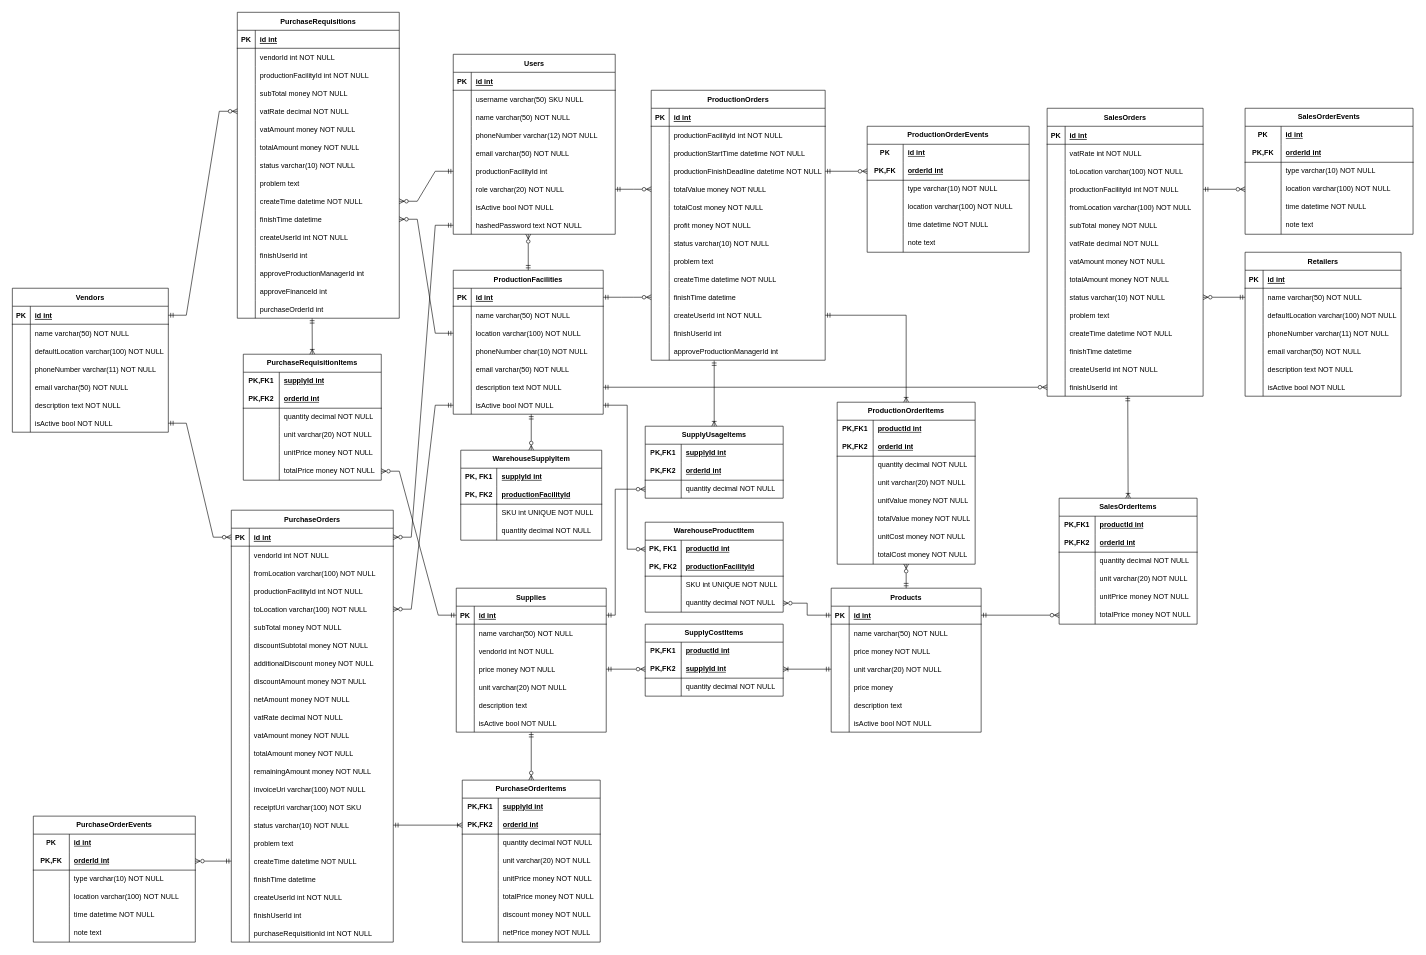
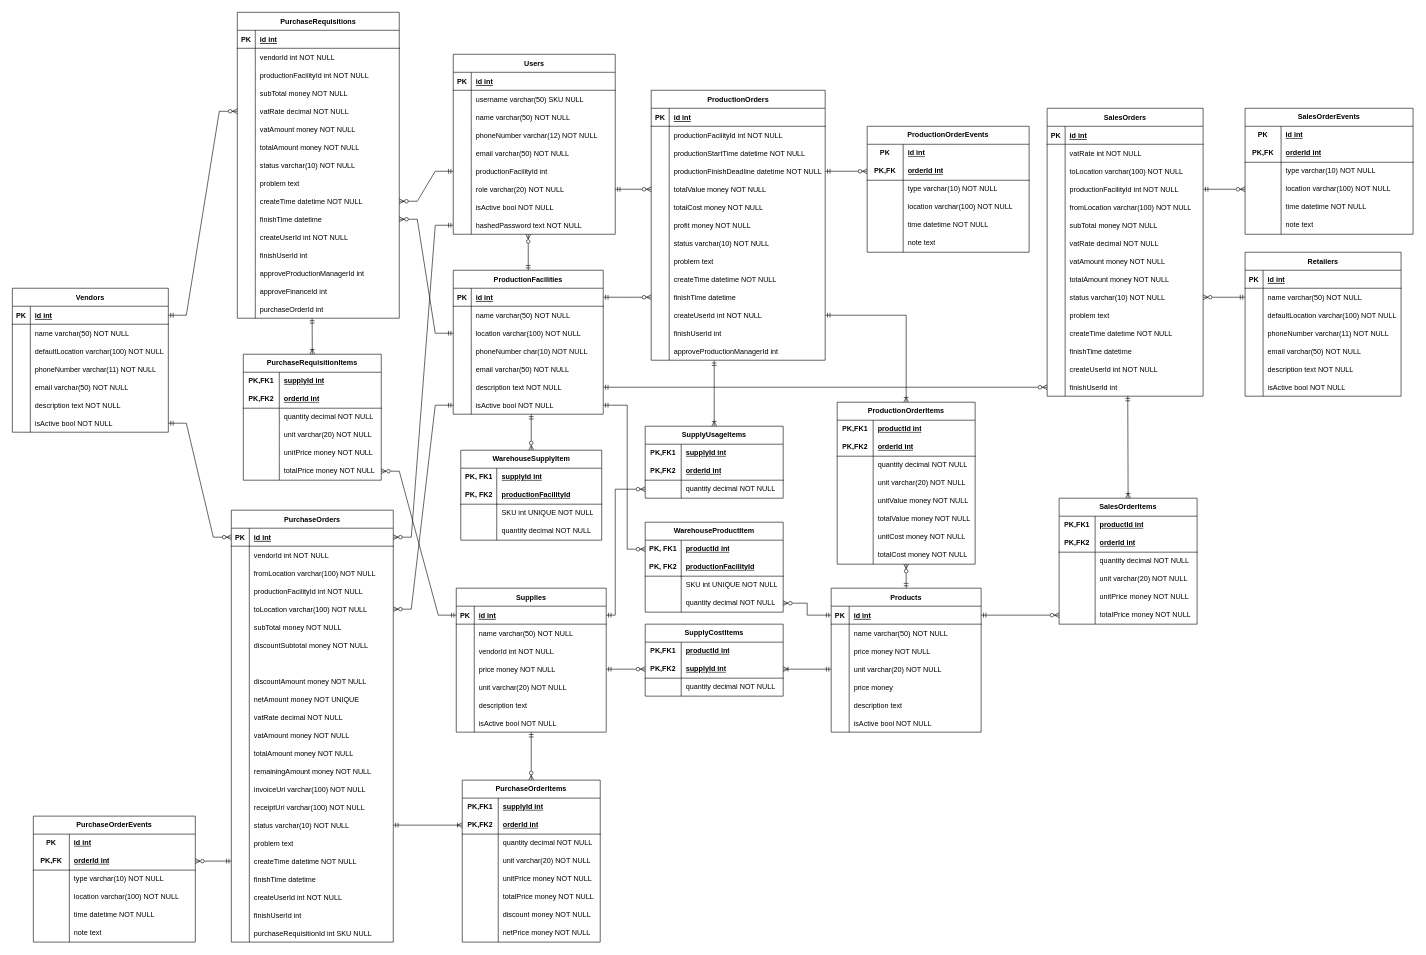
(321, 663) -> none
(299, 700) -> (303, 700)
(312, 808) -> (314, 808)
(316, 934) -> (316, 934)
